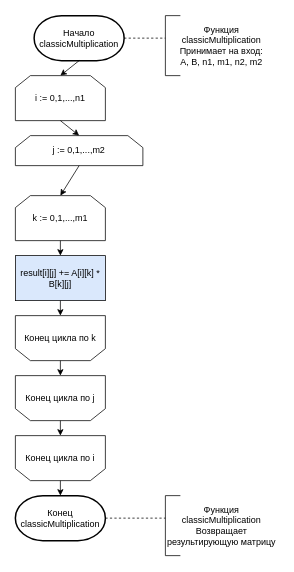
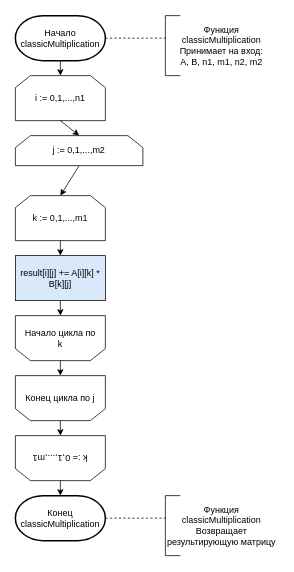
(79, 38) -> (60, 38)
(60, 338) -> (60, 338)
(60, 458) -> none
